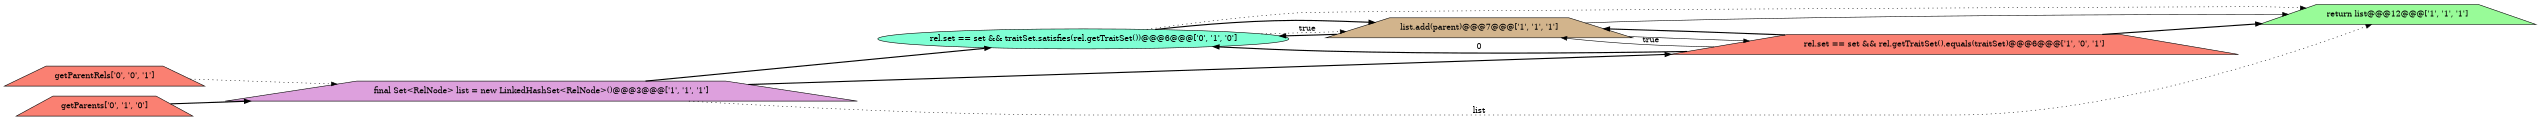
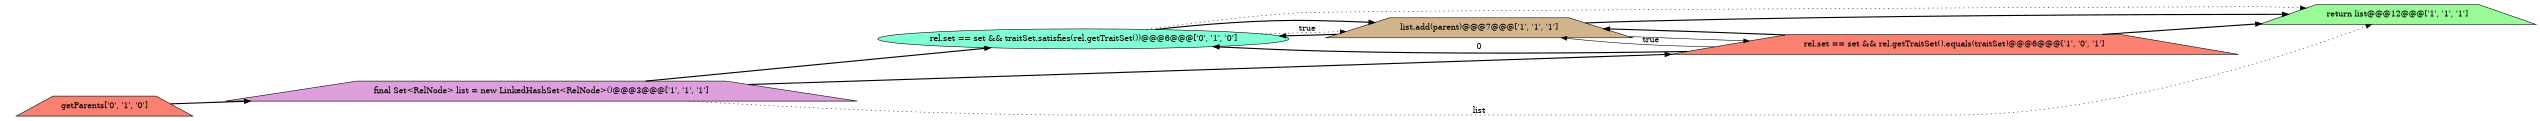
(1934, 16) -> (1934, 16)
(105, 76) -> none
